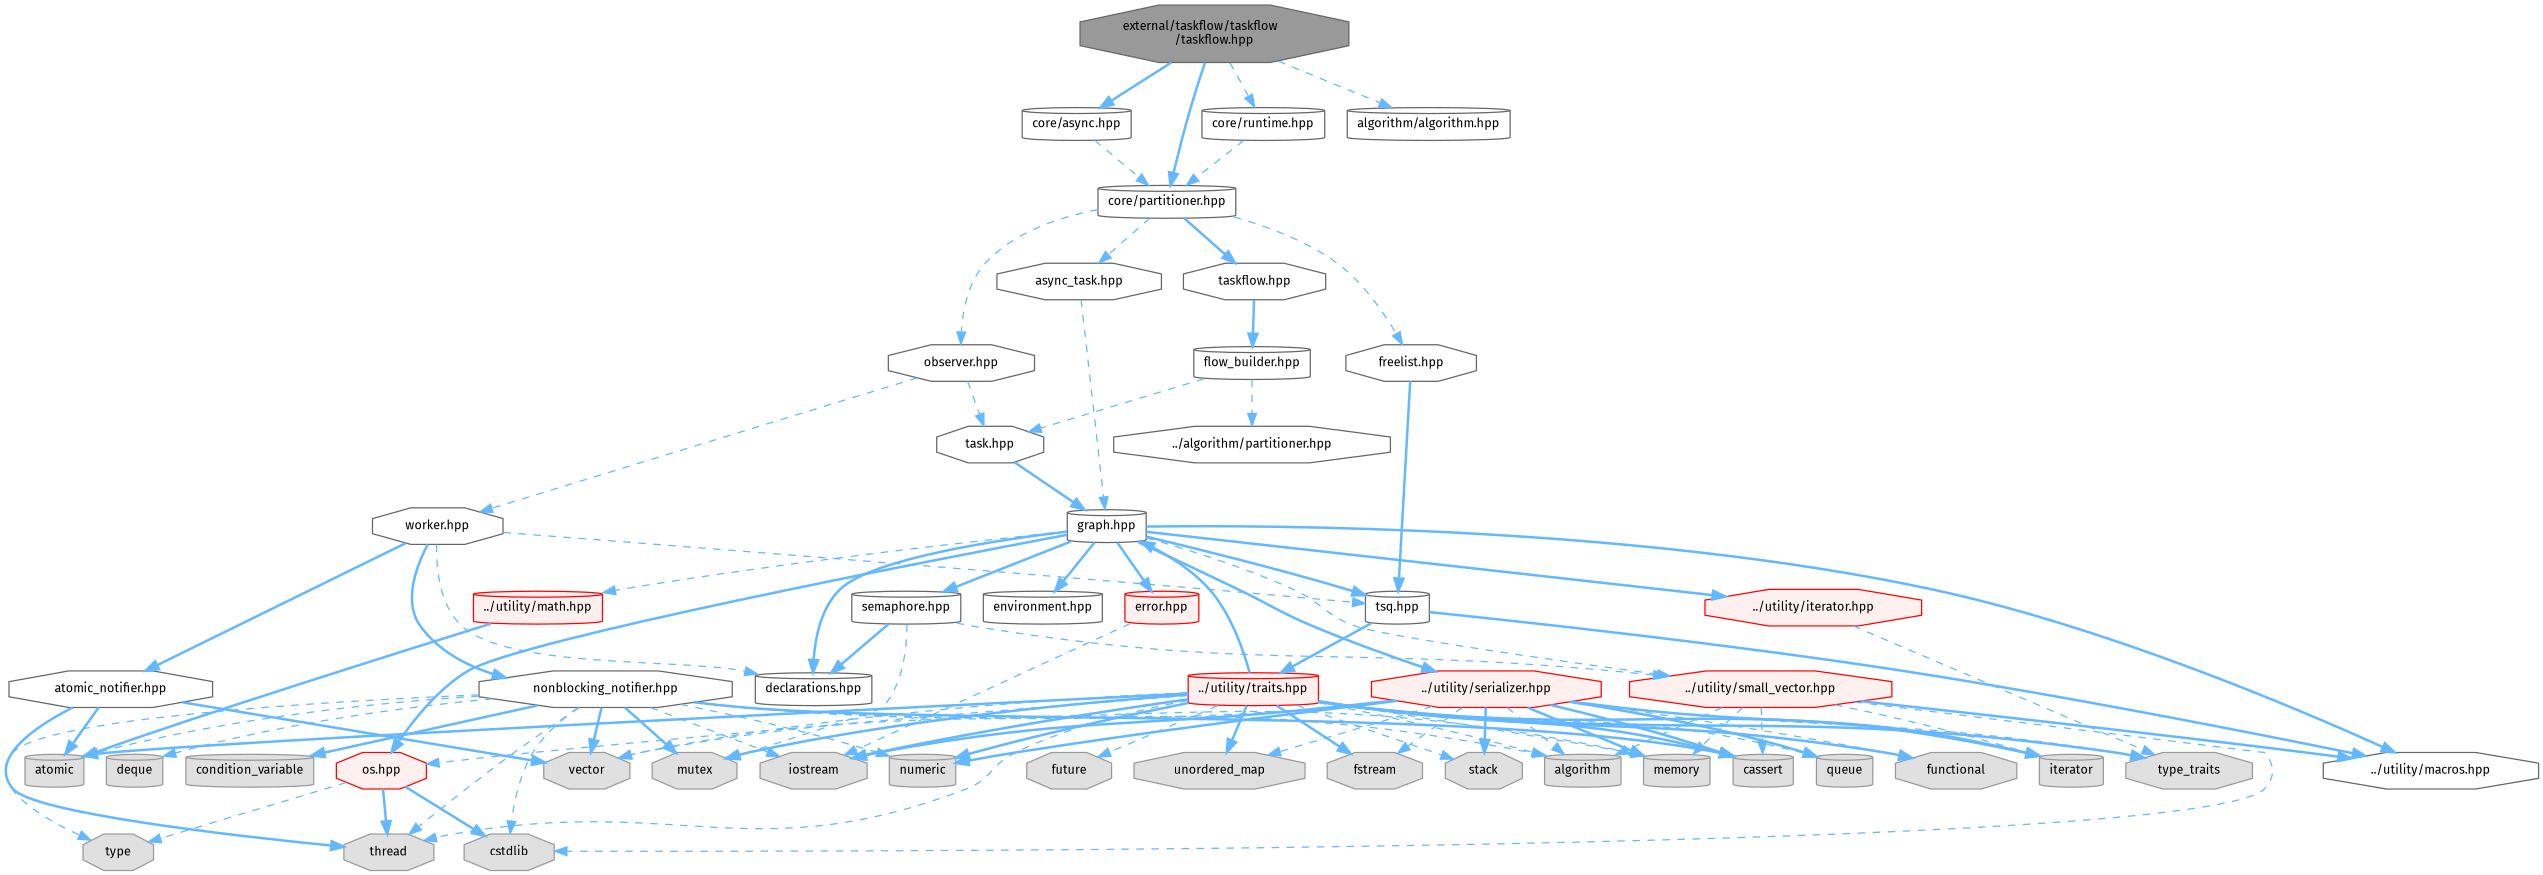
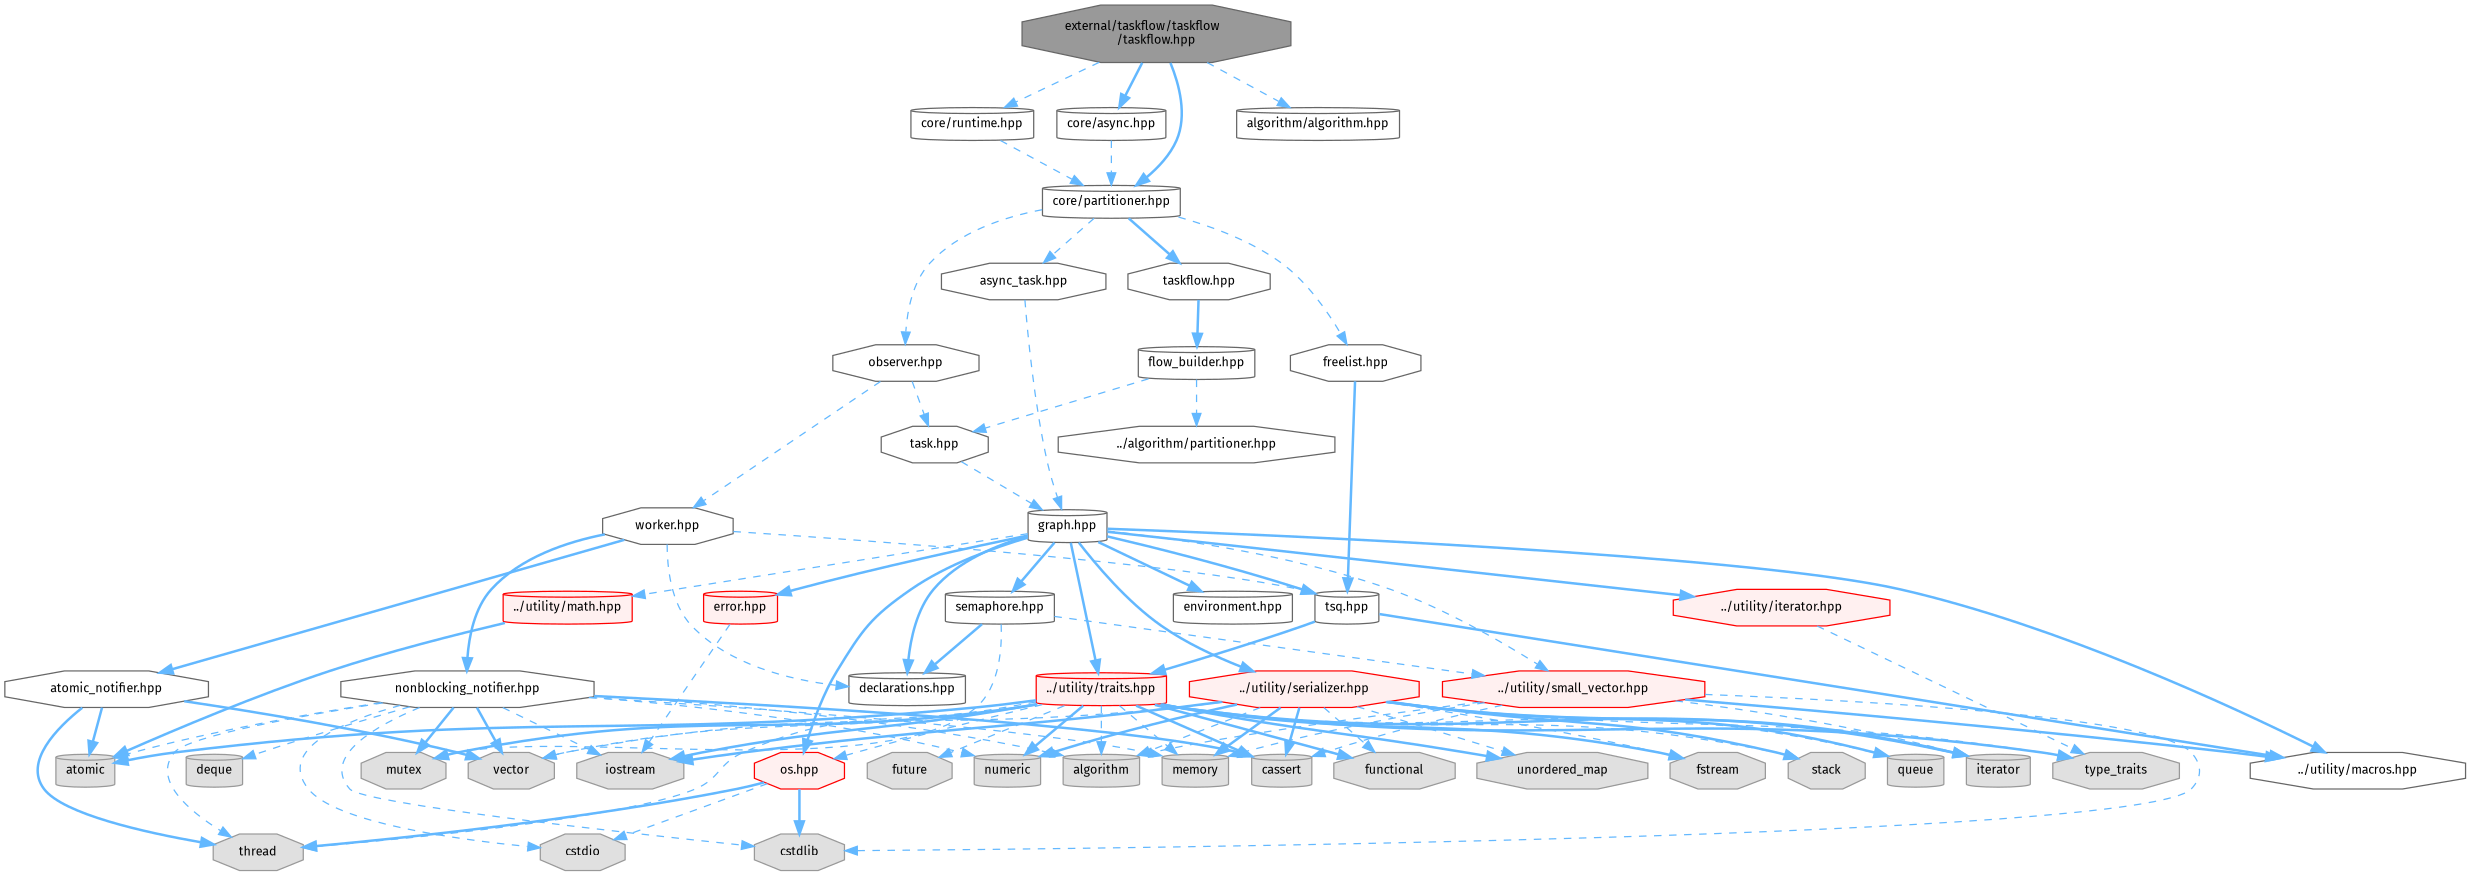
(1044, 482) -> (996, 482)
(1216, 598) -> (1083, 601)
(250, 771) -> none
(118, 852) -> (583, 852)
